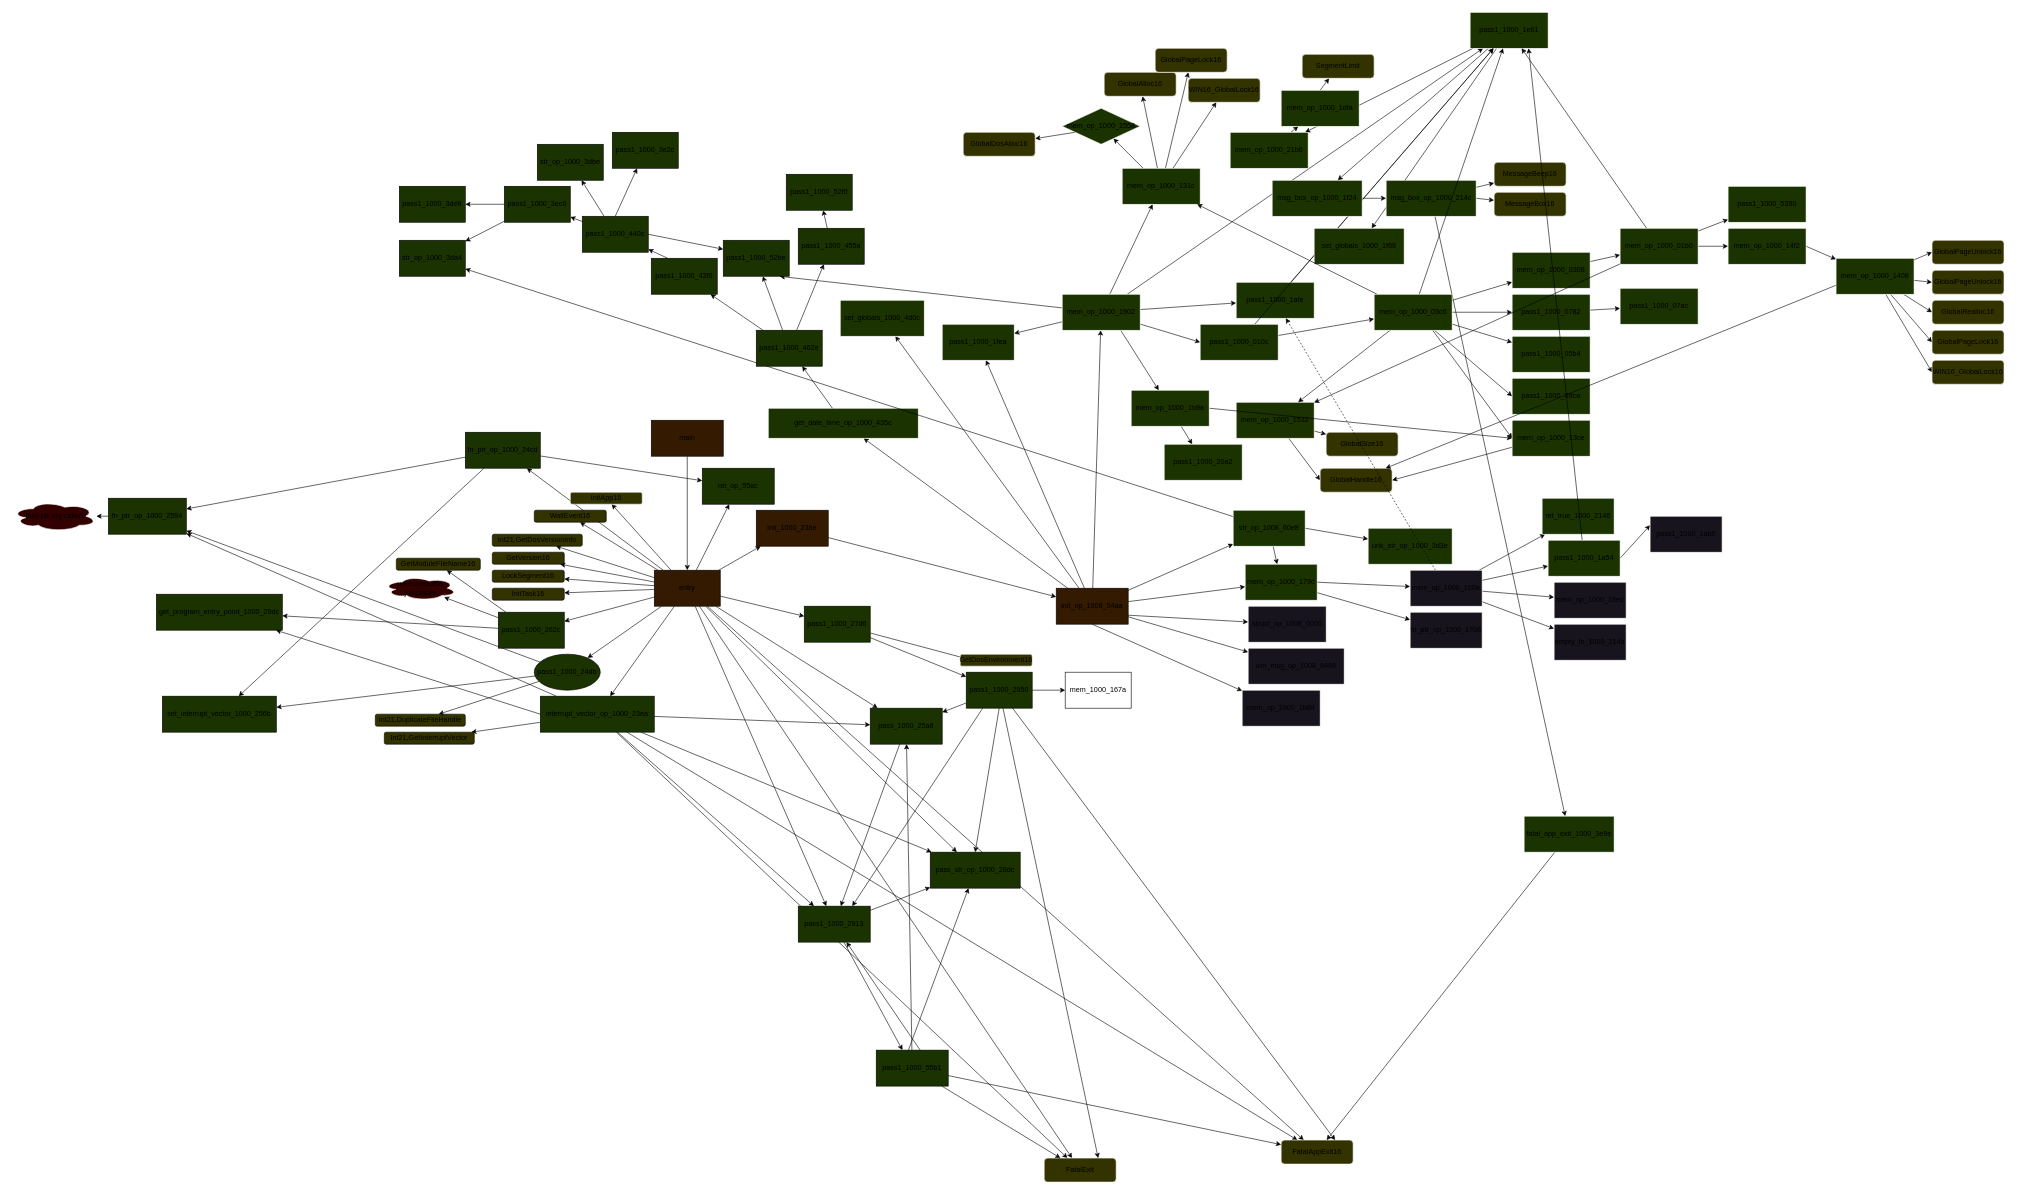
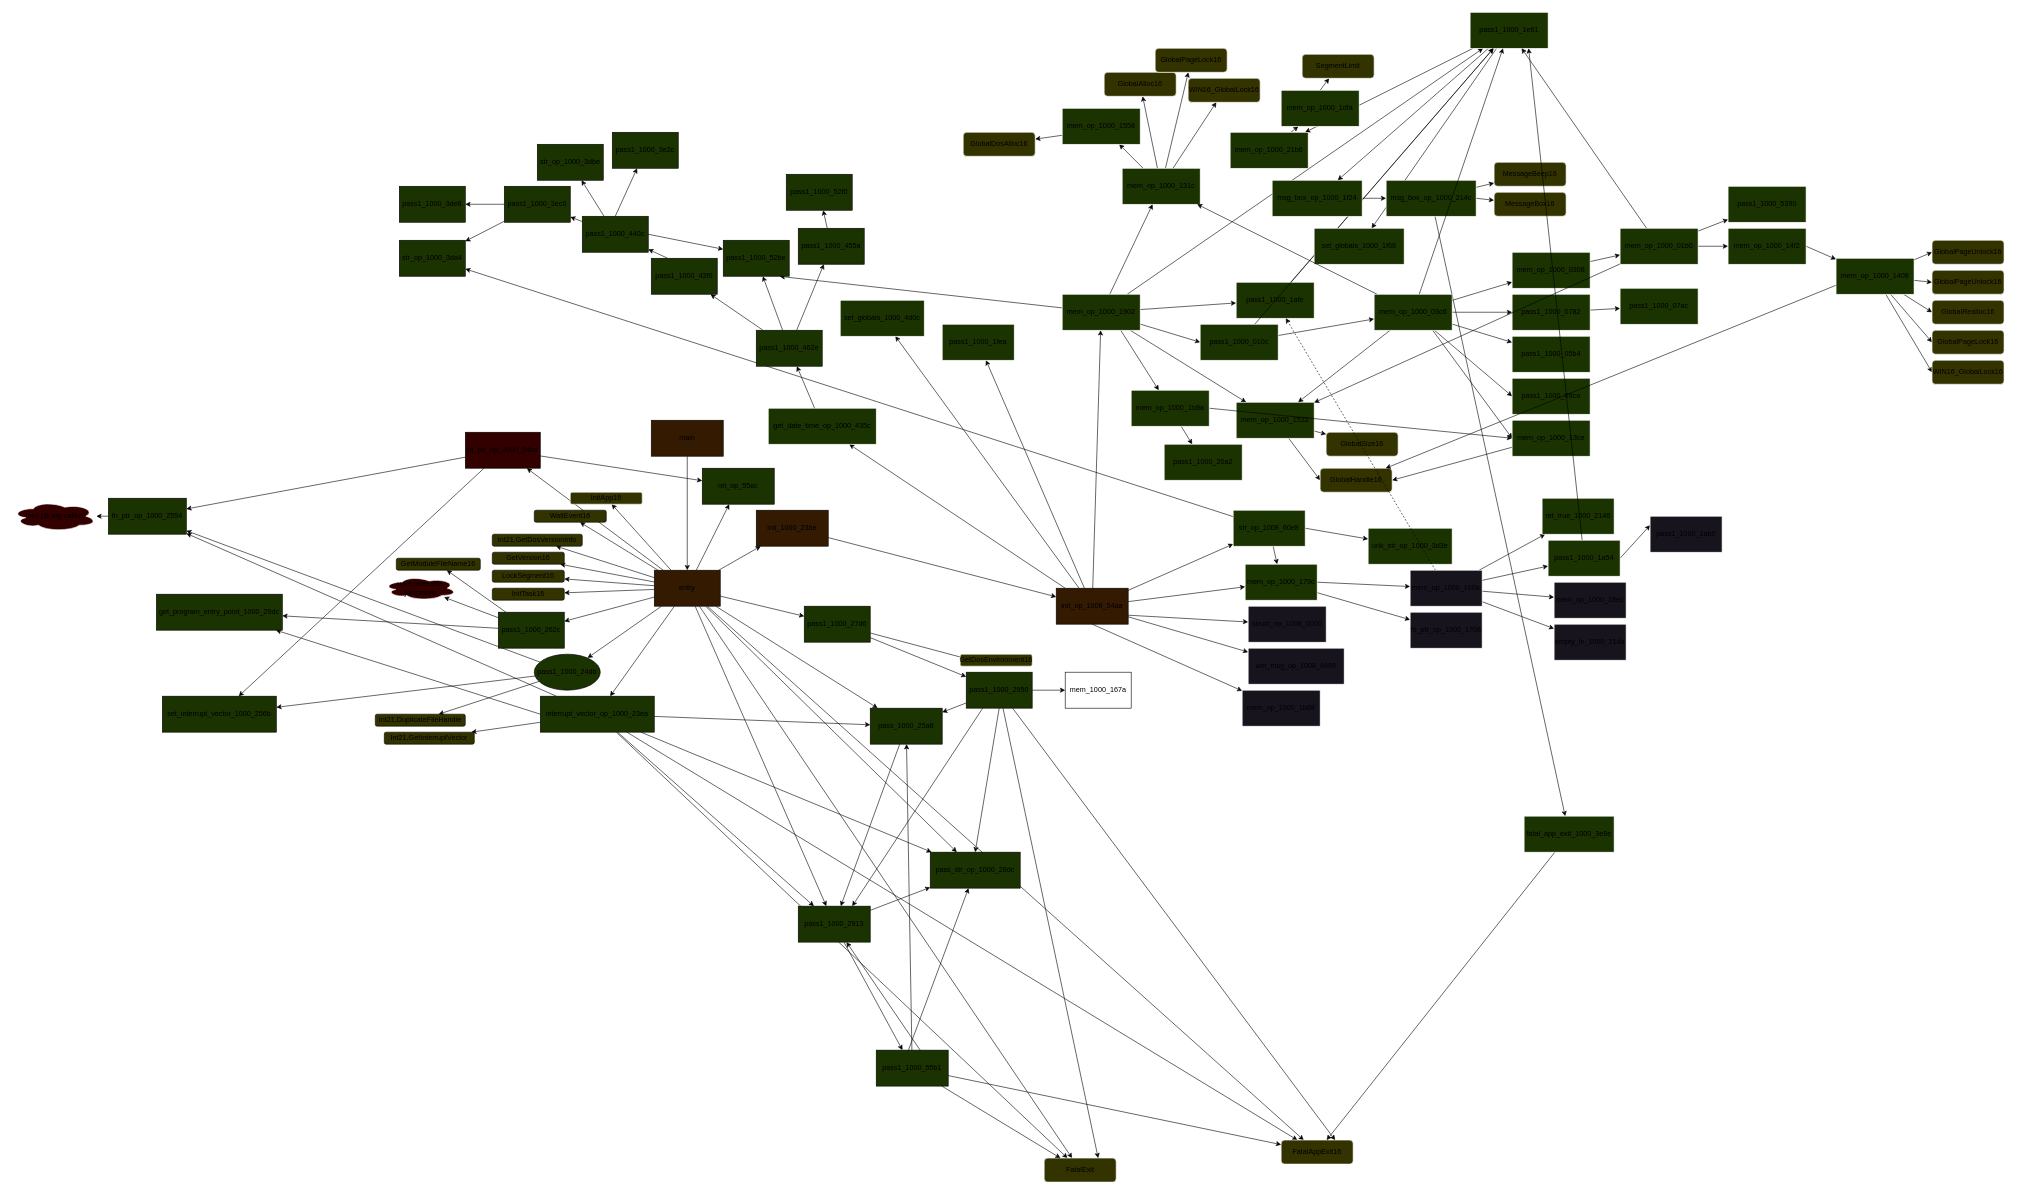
(1101, 126) -> (1101, 126)
(1040, 327) -> (1188, 366)
(843, 423) -> (822, 426)
(503, 450) -> (503, 450)
